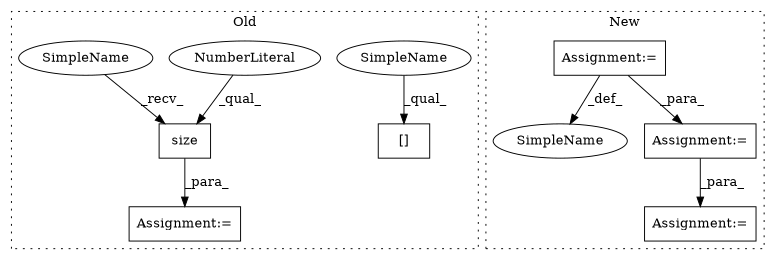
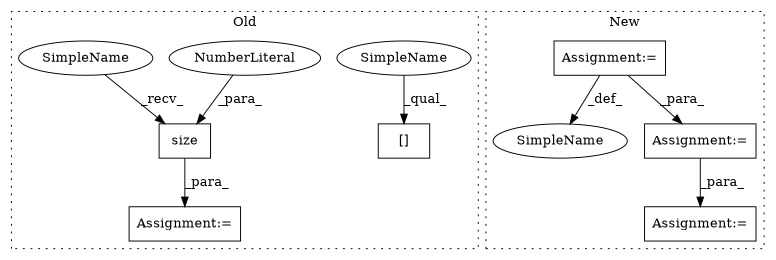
(240, 100) -> (240, 100)
